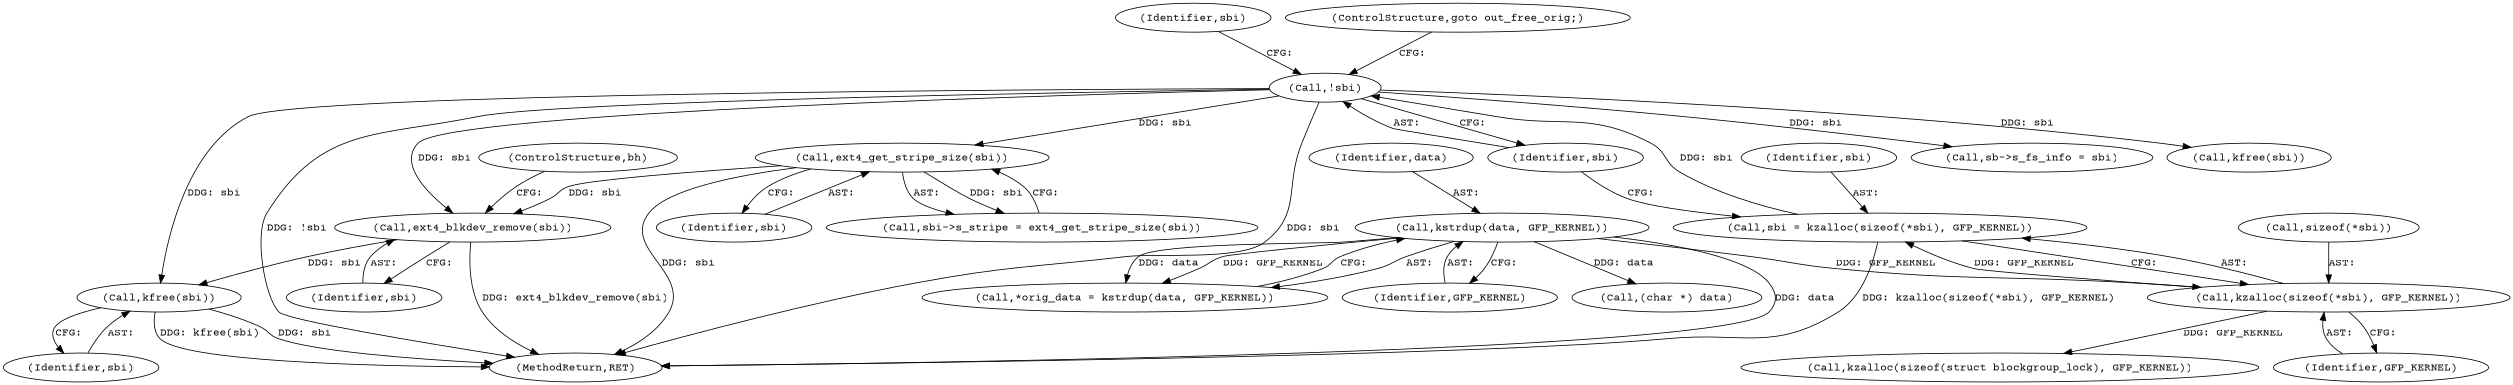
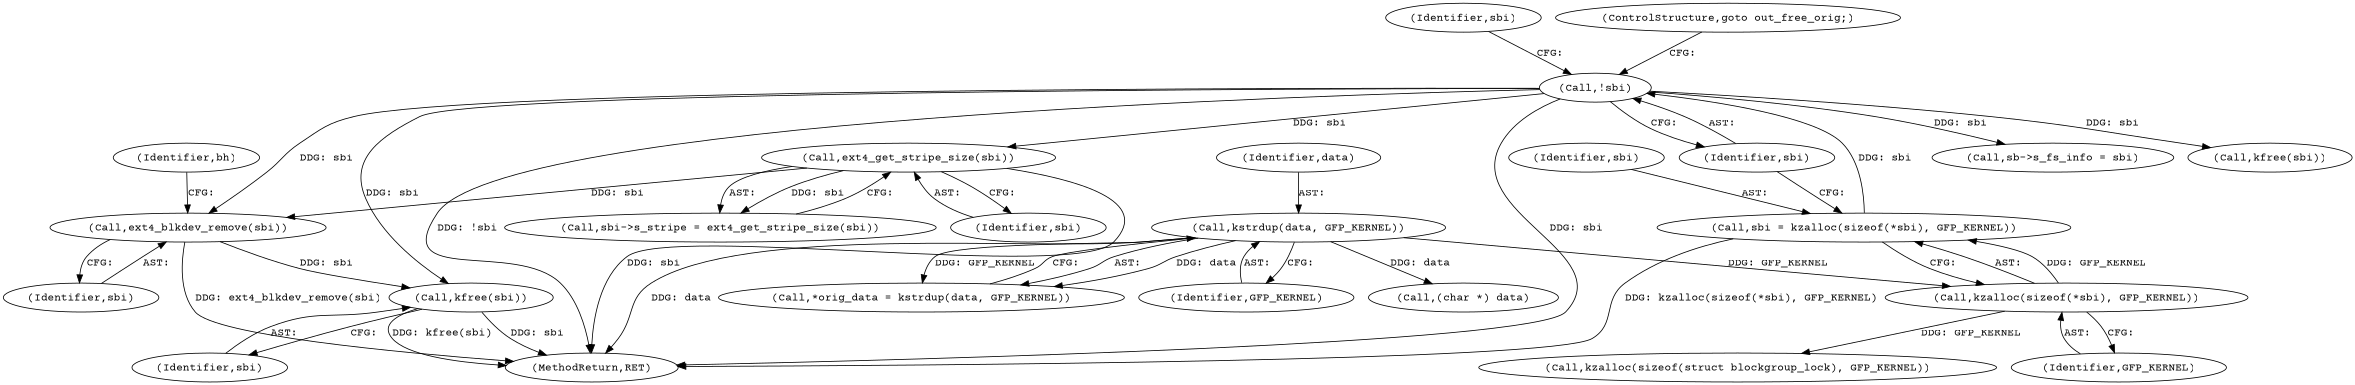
(578, 158) -> (186, 158)
(2329, 228) -> none
